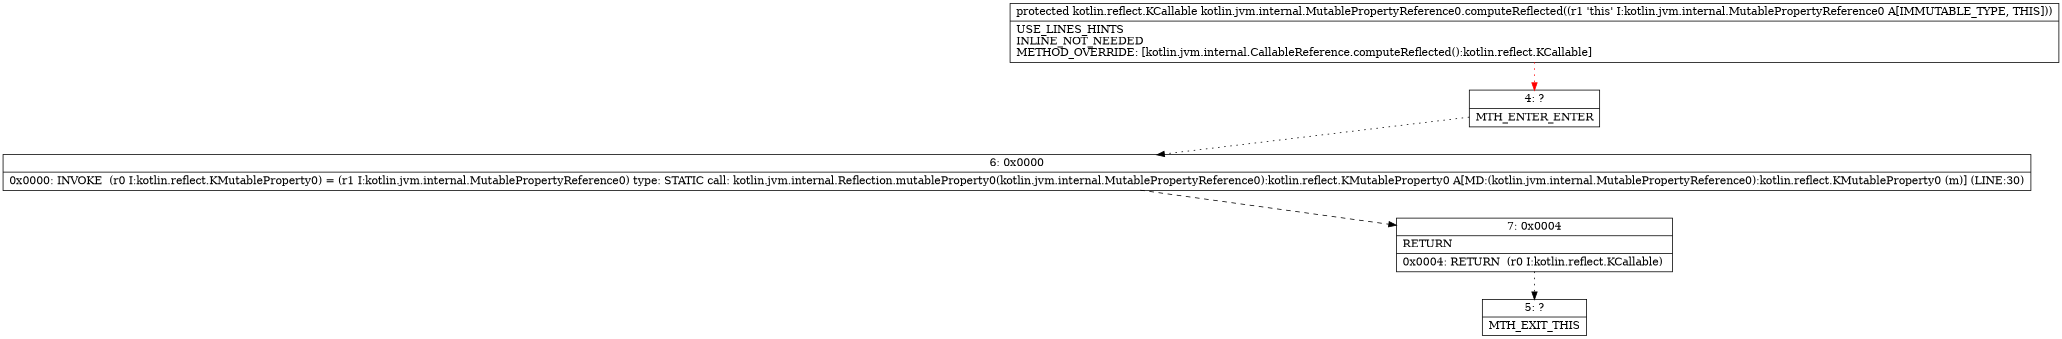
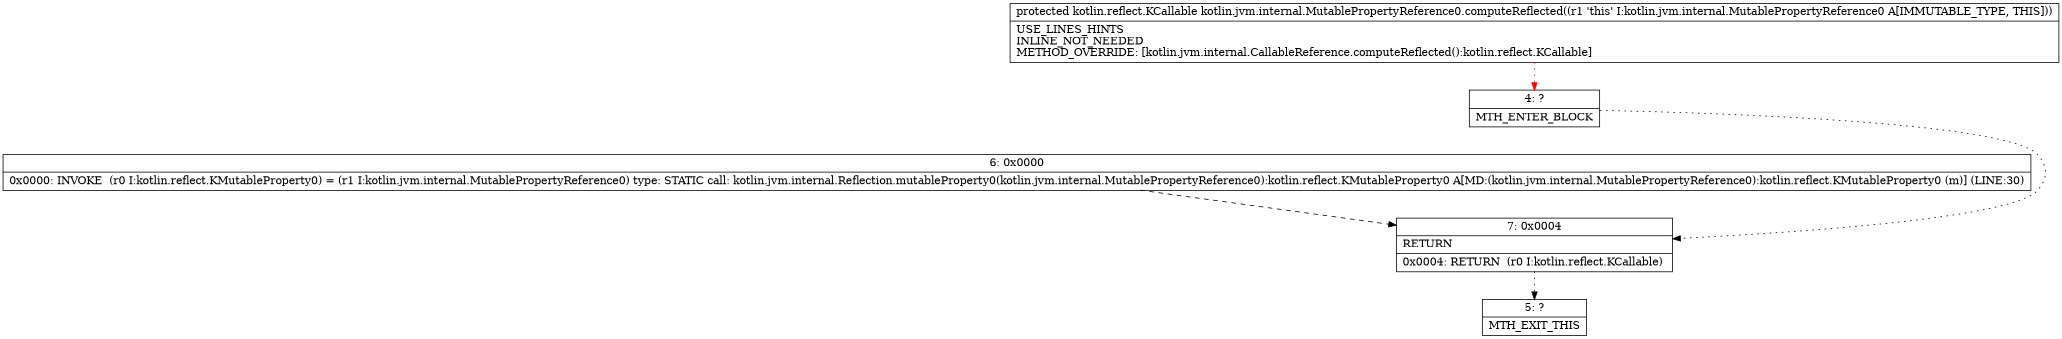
(1534, 117) -> (1534, 117)
(1317, 136) -> (2020, 146)
